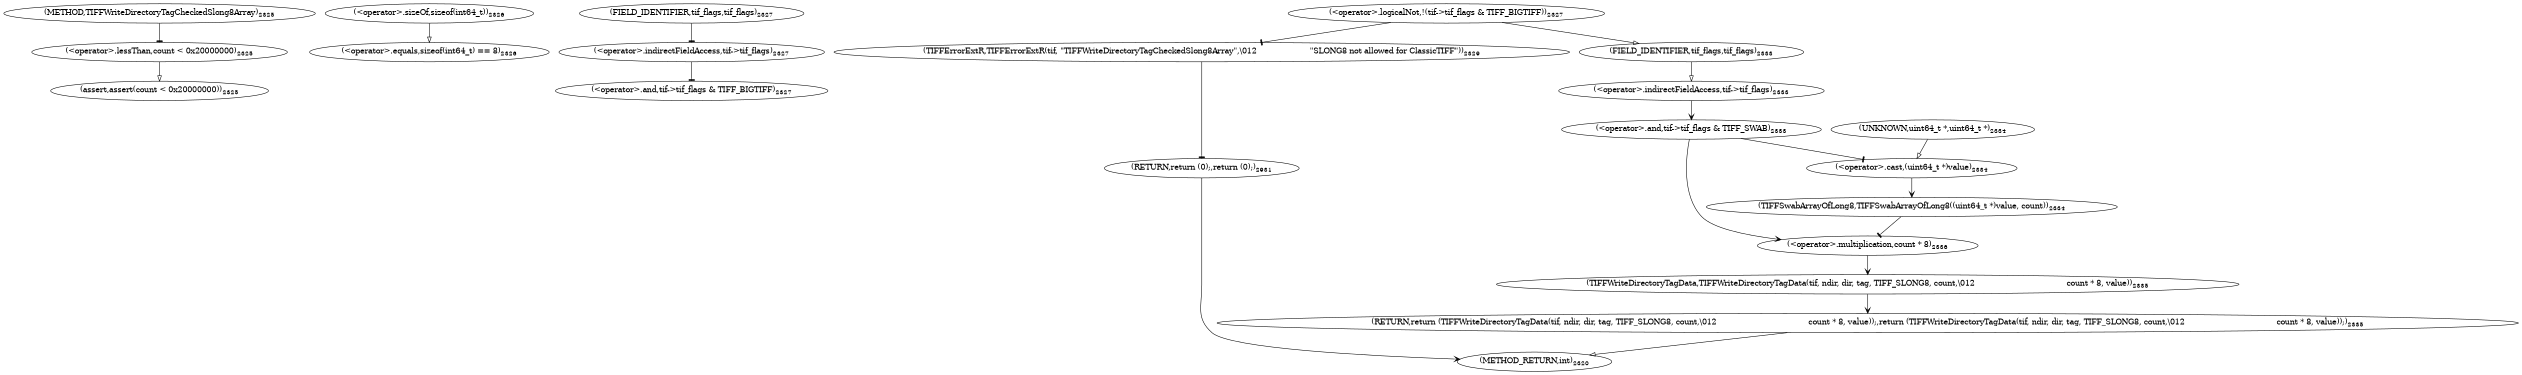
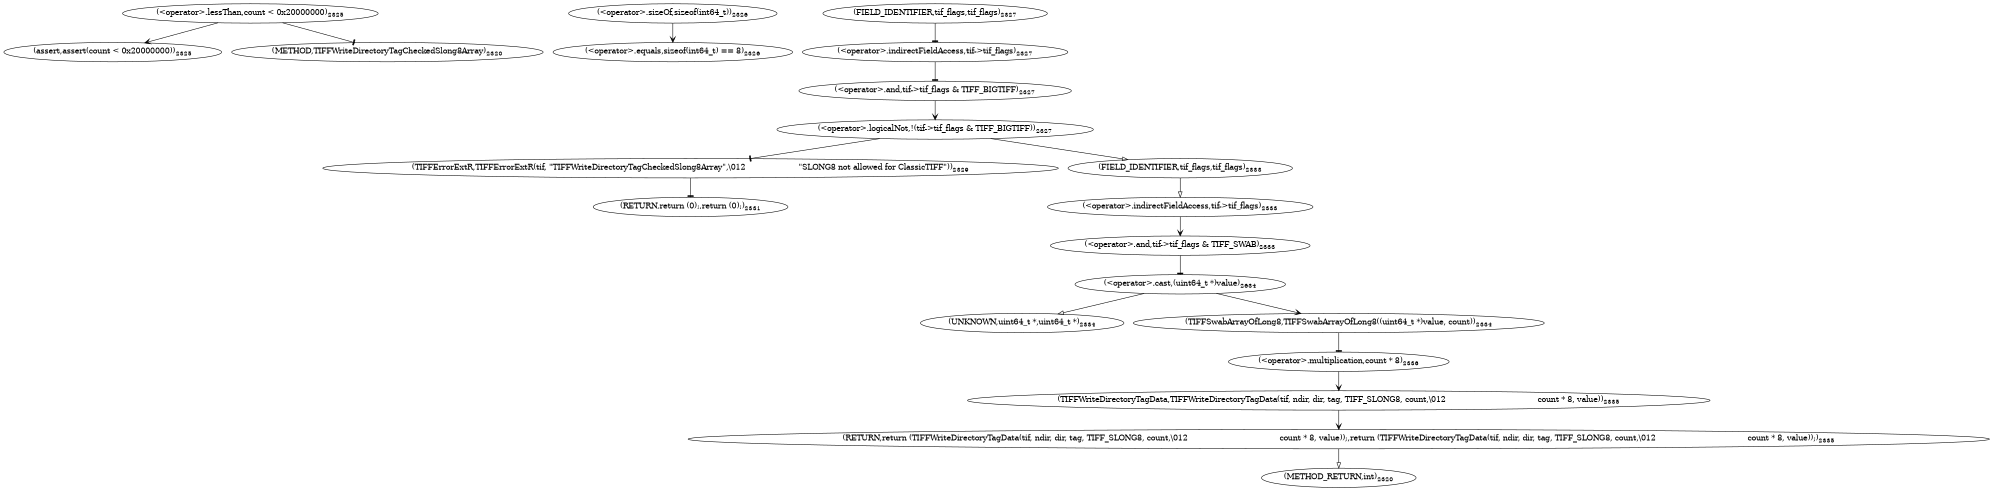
(267, 13) -> (495, 51)
(429, 30) -> (673, 30)
(160, 31) -> (317, 32)
(160, 69) -> (184, 32)
none -> (935, 108)
(1924, 147) -> (1104, 303)
(1264, 167) -> (753, 206)
(1980, 167) -> (1248, 284)
(1701, 215) -> none
(1253, 344) -> none
